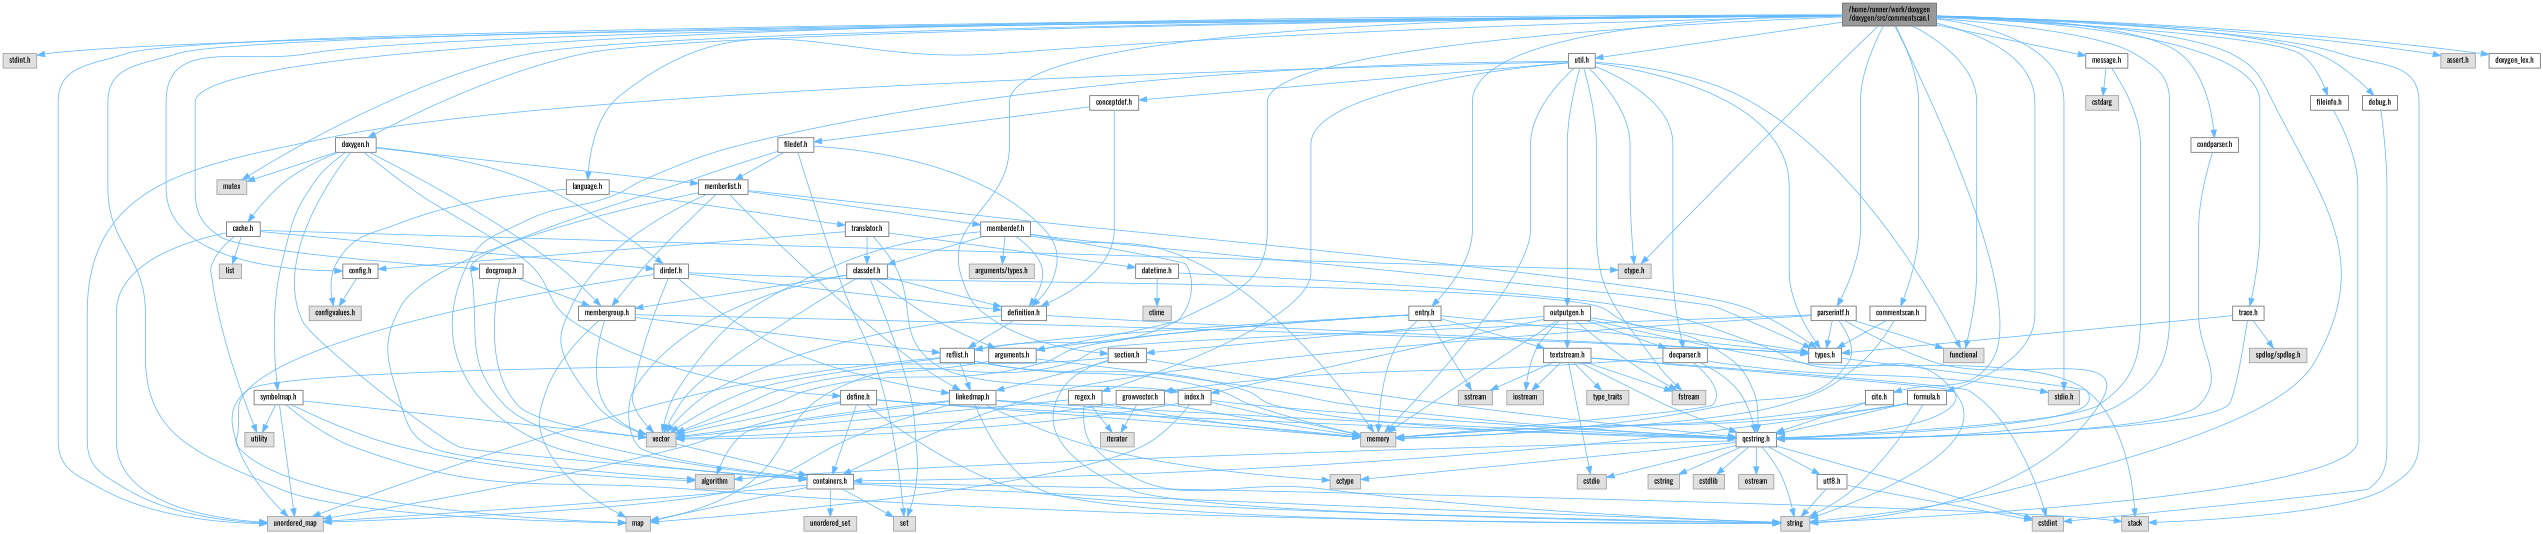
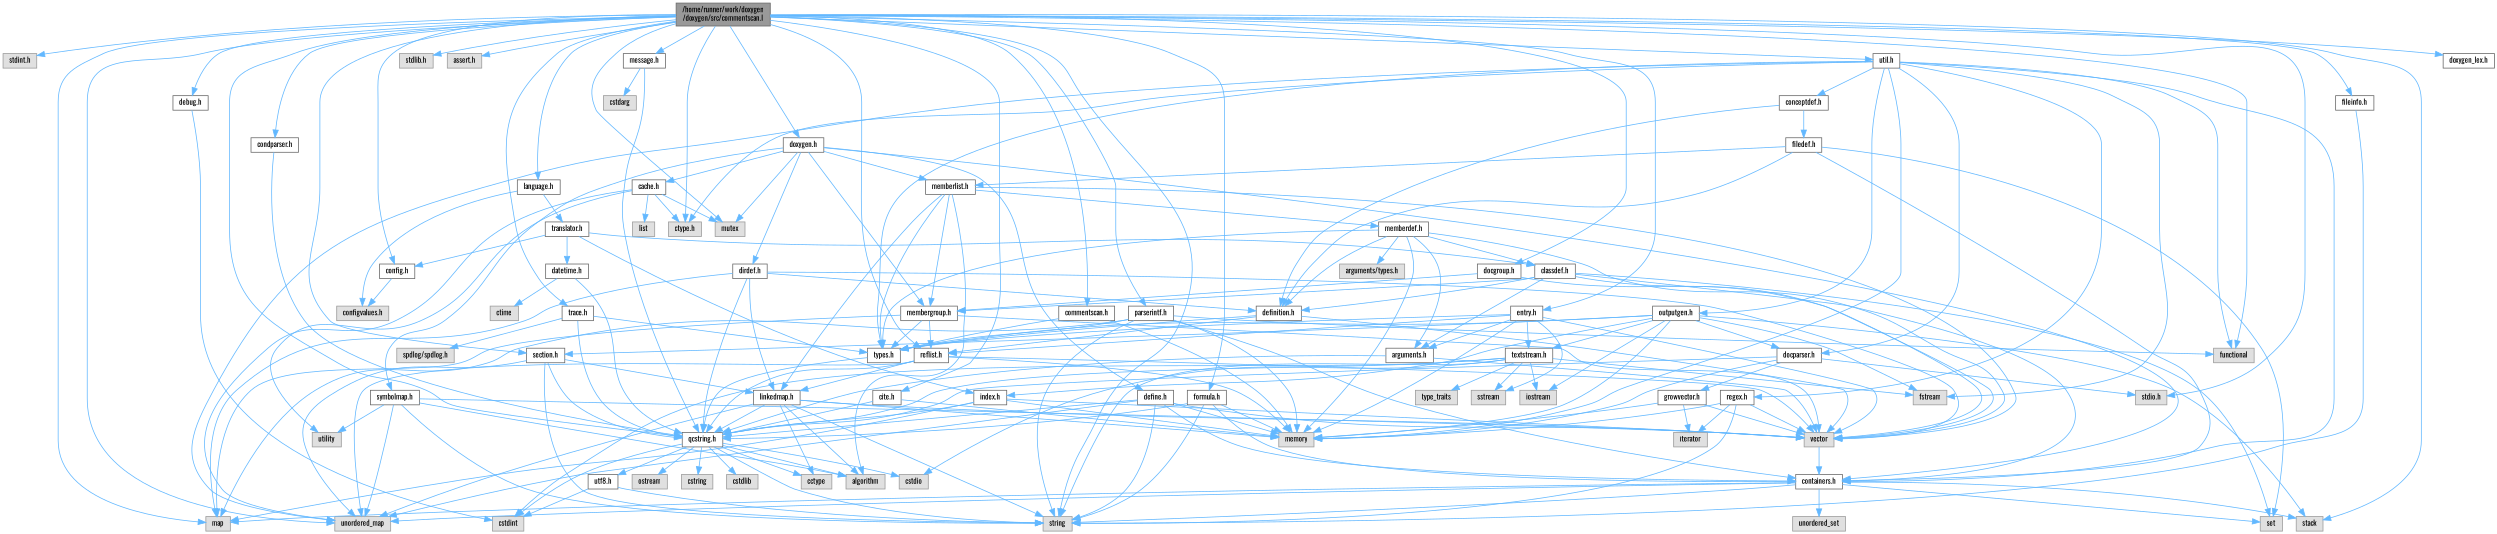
none -> (416, 61)
(453, 250) -> (681, 204)
